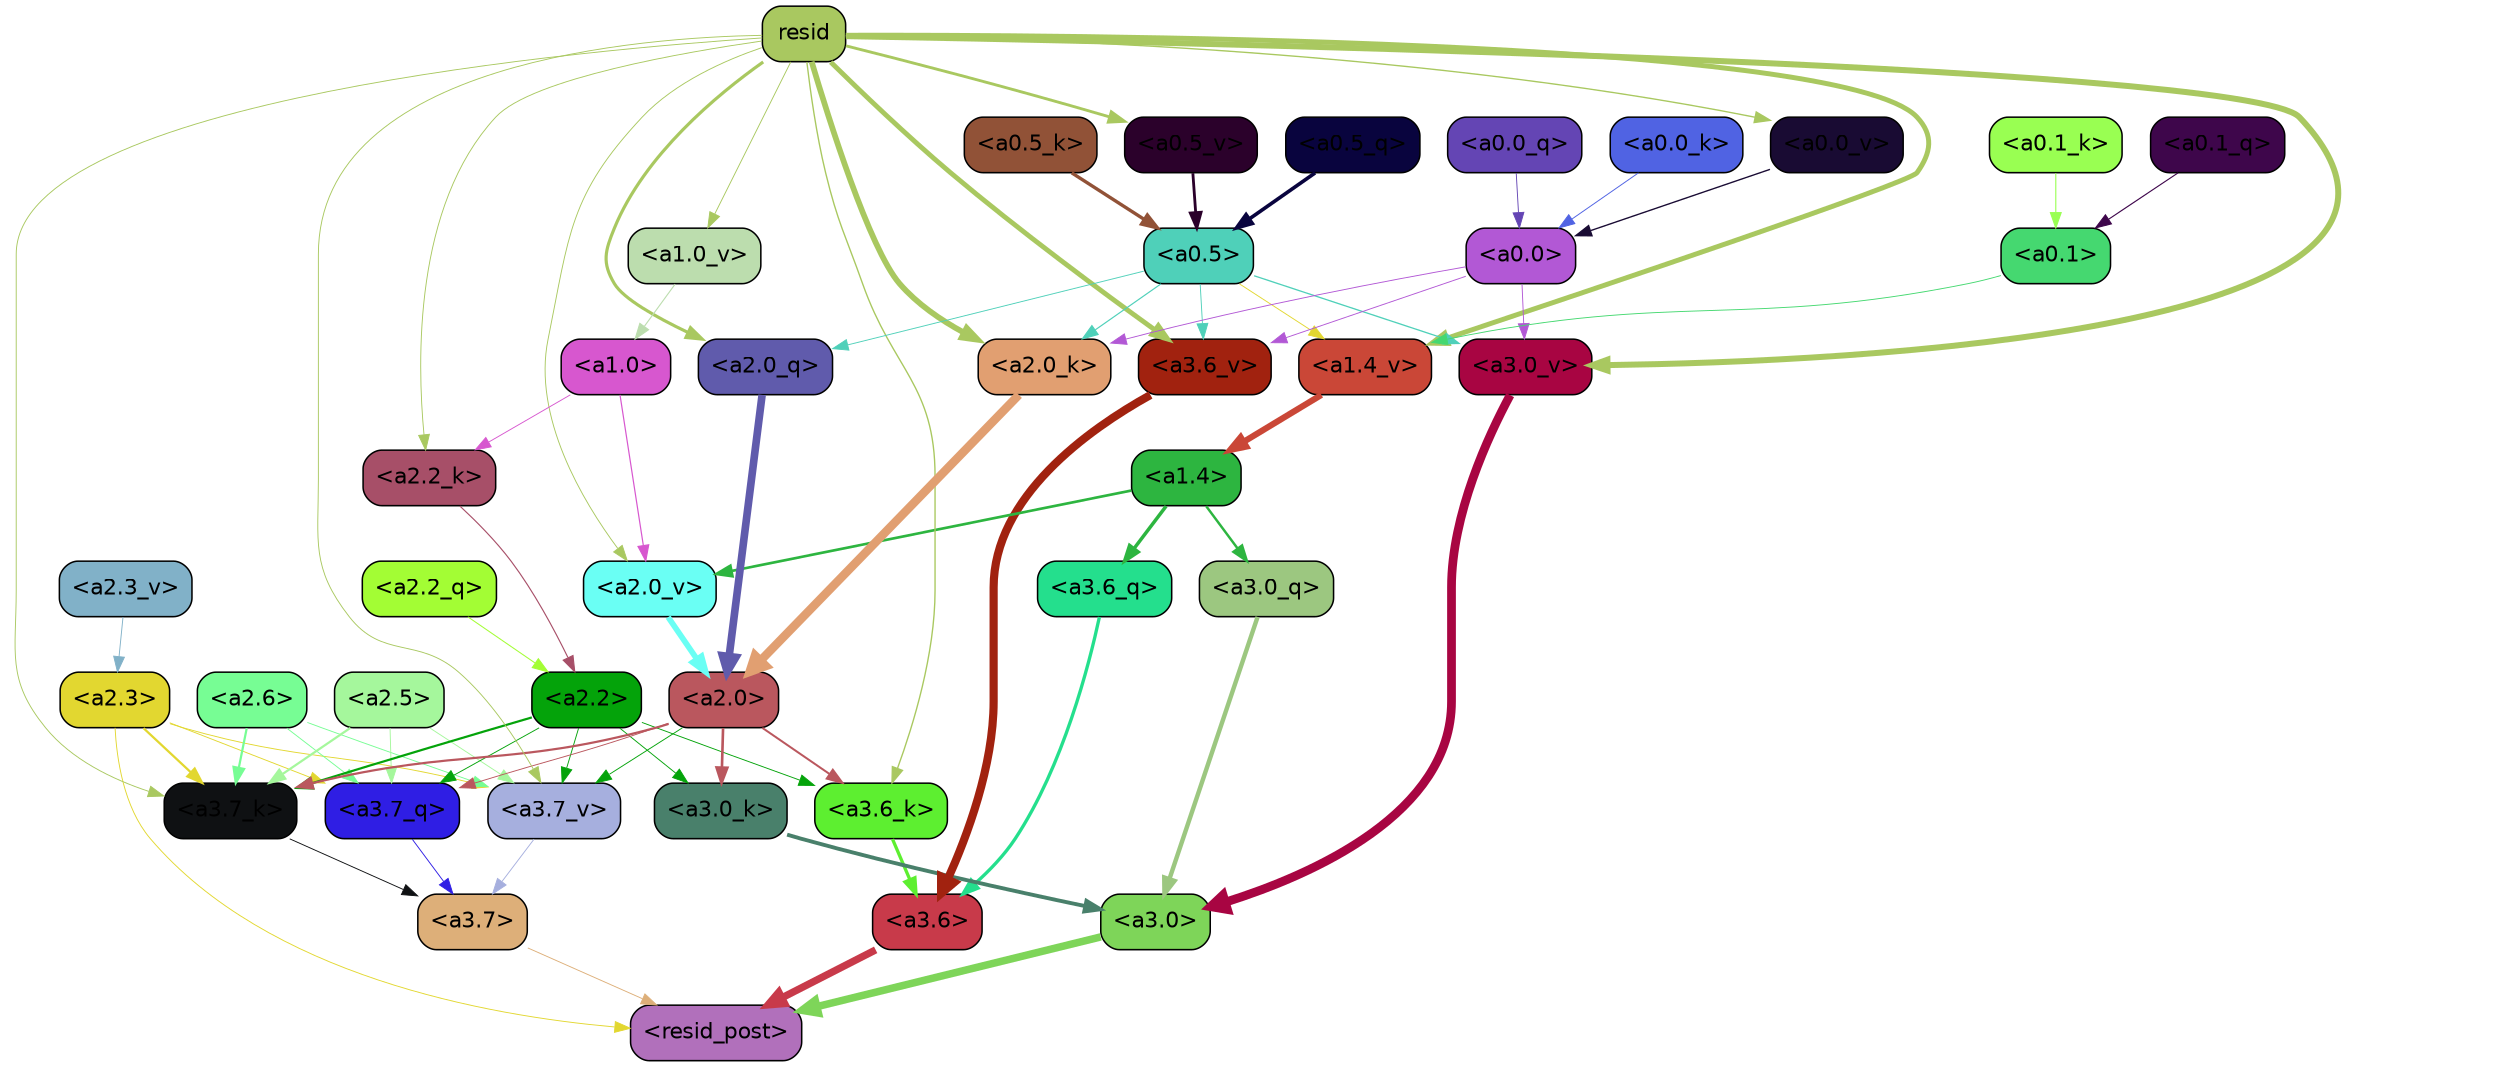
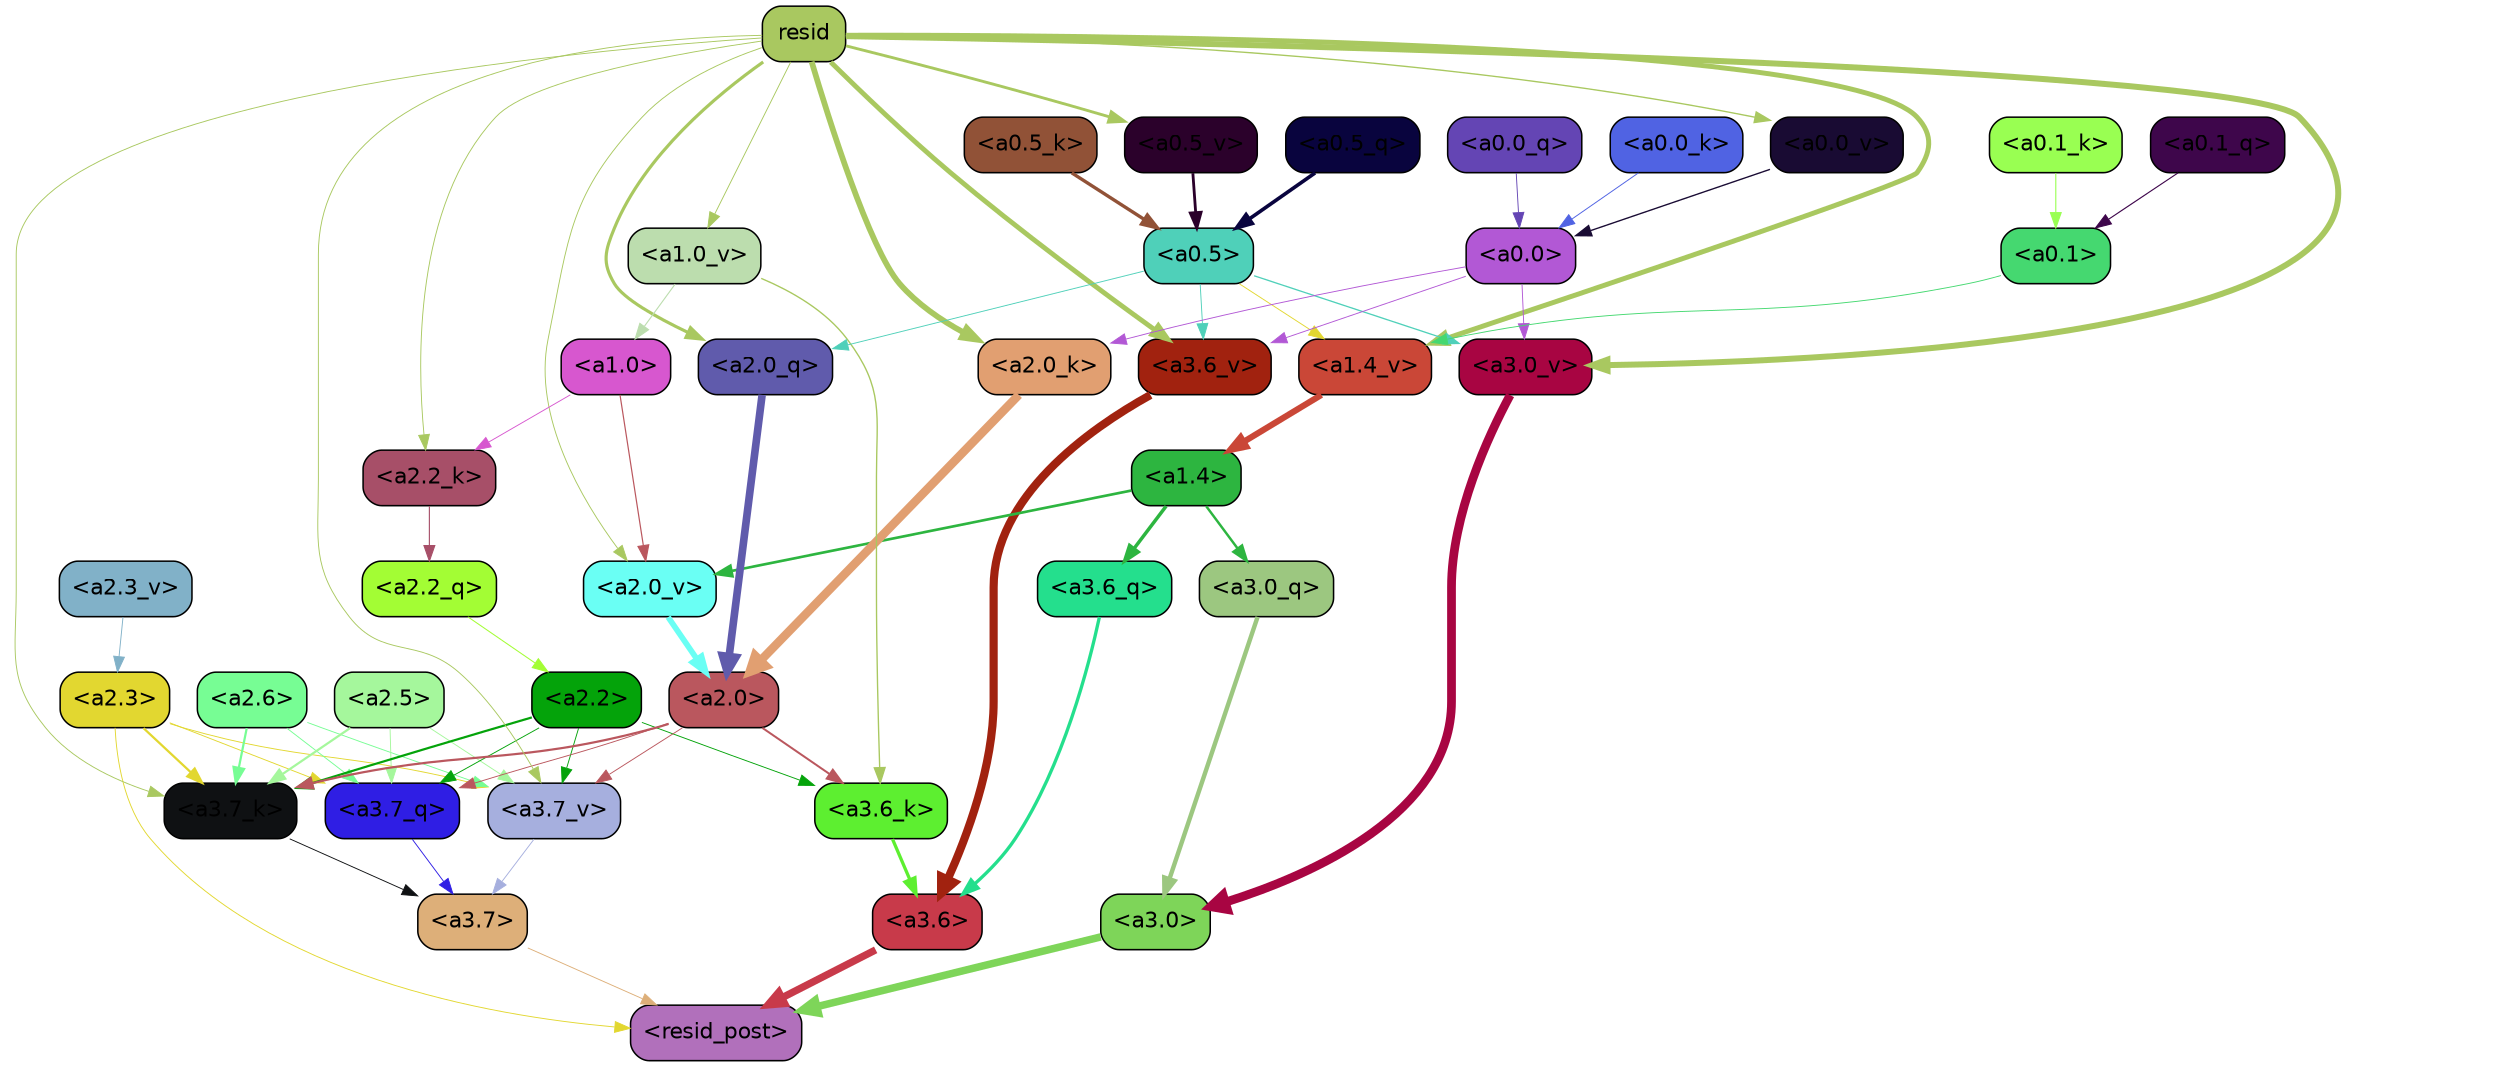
(1135, 302) -> none
(923, 407) -> (876, 497)
(632, 470) -> (632, 470)
(522, 576) -> (429, 526)
(639, 756) -> (646, 751)
(721, 811) -> none
